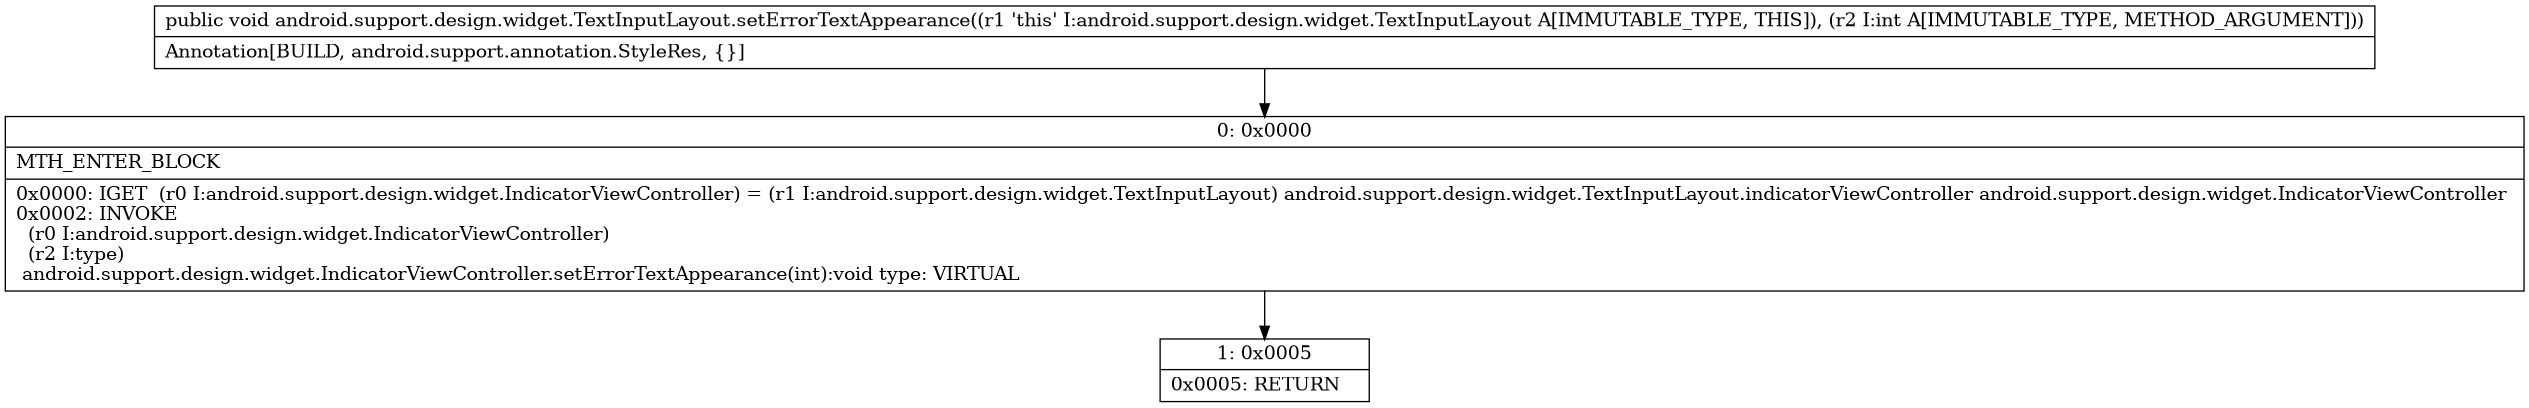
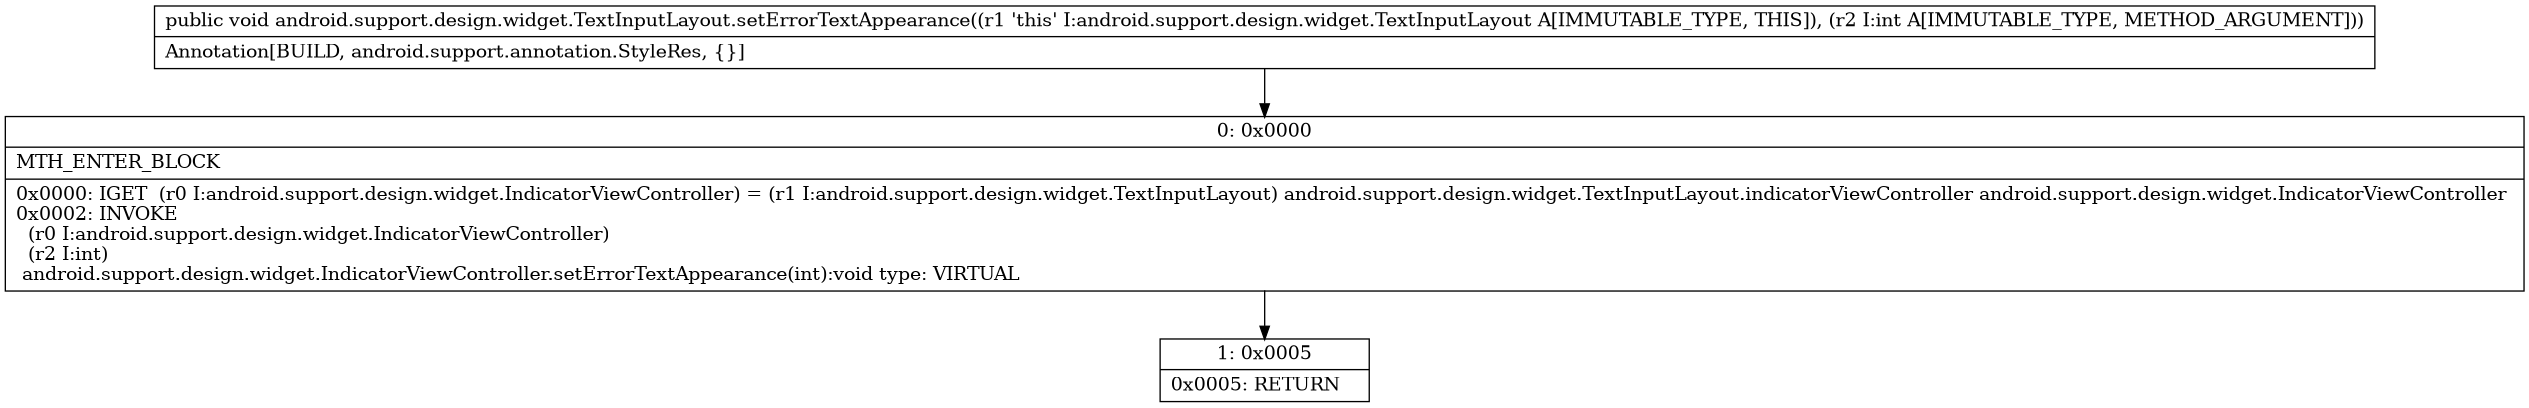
(71, 254) -> (63, 254)
